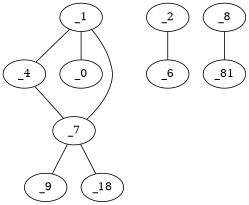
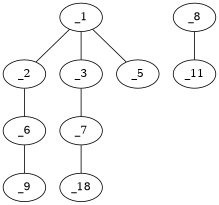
(24, 74) -> (81, 74)
(81, 74) -> (138, 74)
(224, 74) -> (195, 74)
(112, 76) -> (53, 46)
(60, 159) -> (24, 159)
